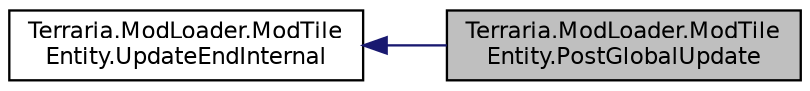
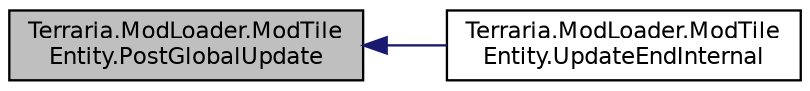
(417, 45) -> (417, 45)
